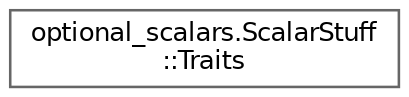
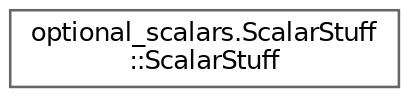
(205, 49) -> (205, 49)
